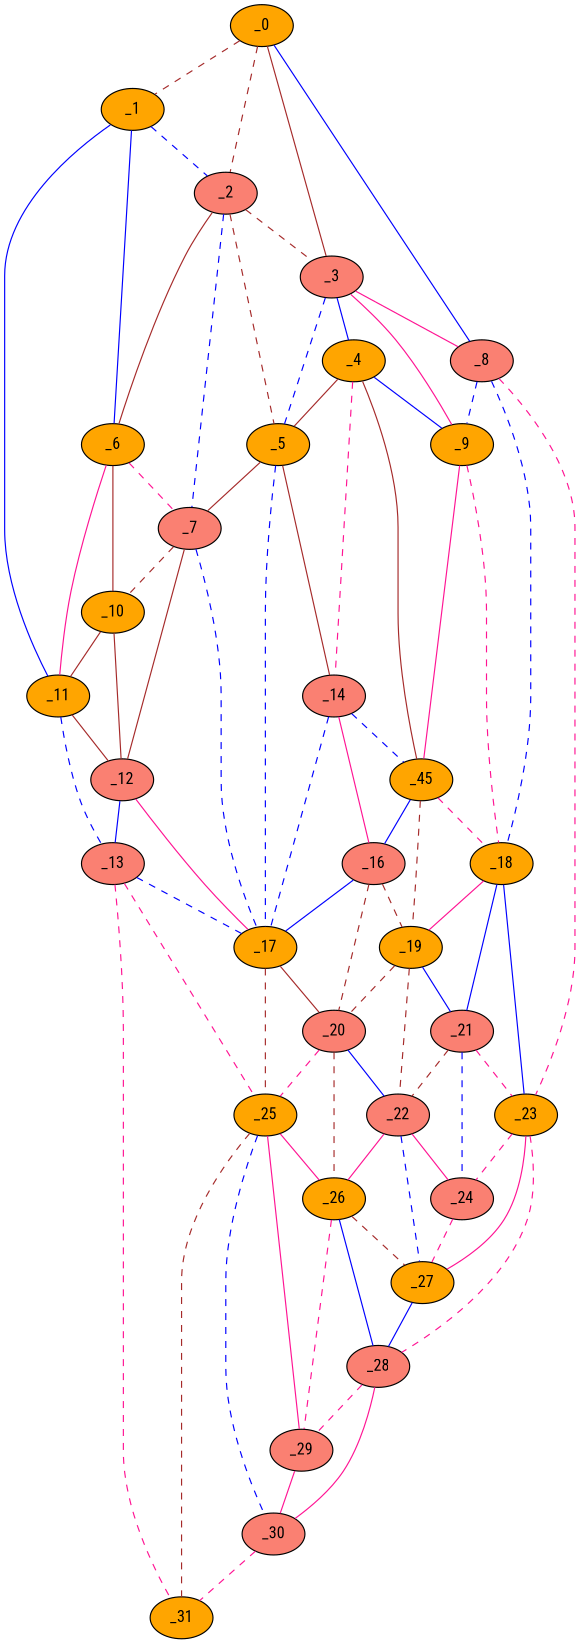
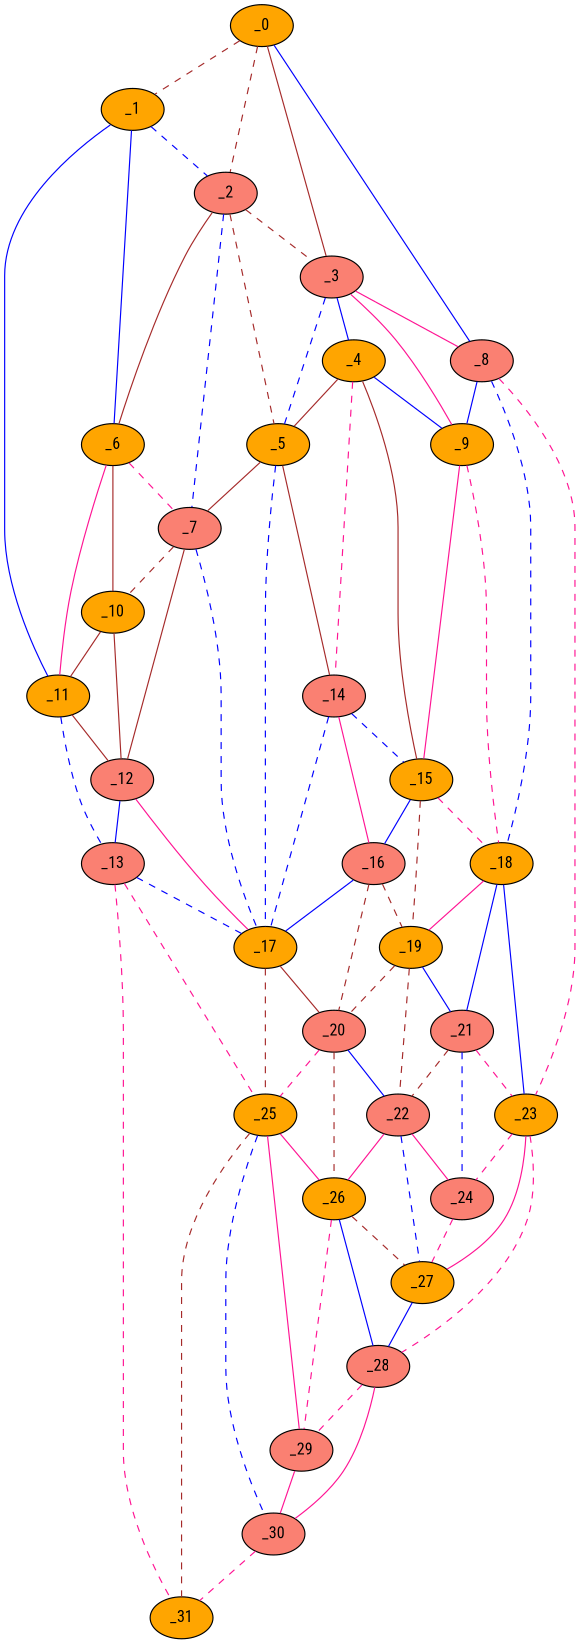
(472, 402) -> (472, 402)
(421, 780) -> (421, 780)
